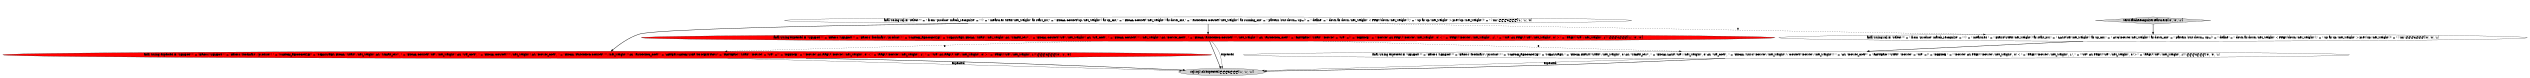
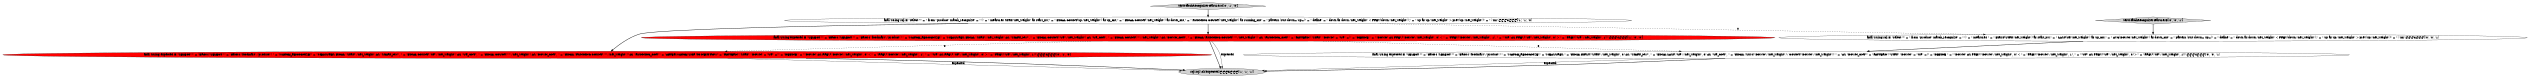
none -> (1208, 6)
